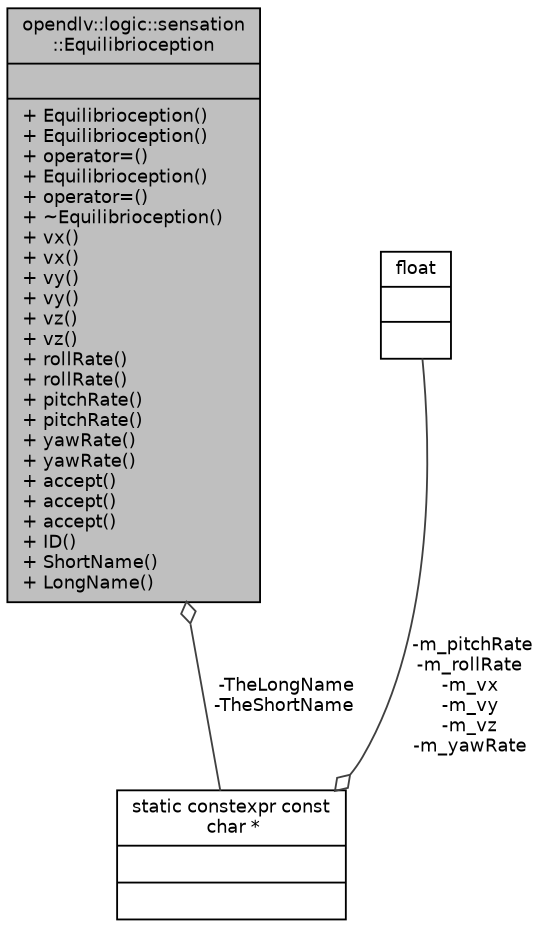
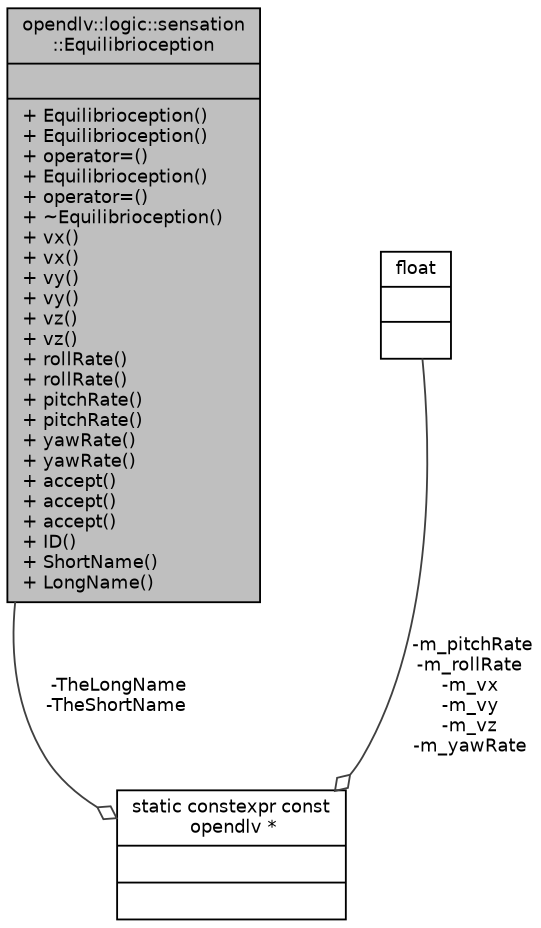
(205, 708) -> (27, 717)
(231, 827) -> (231, 827)
